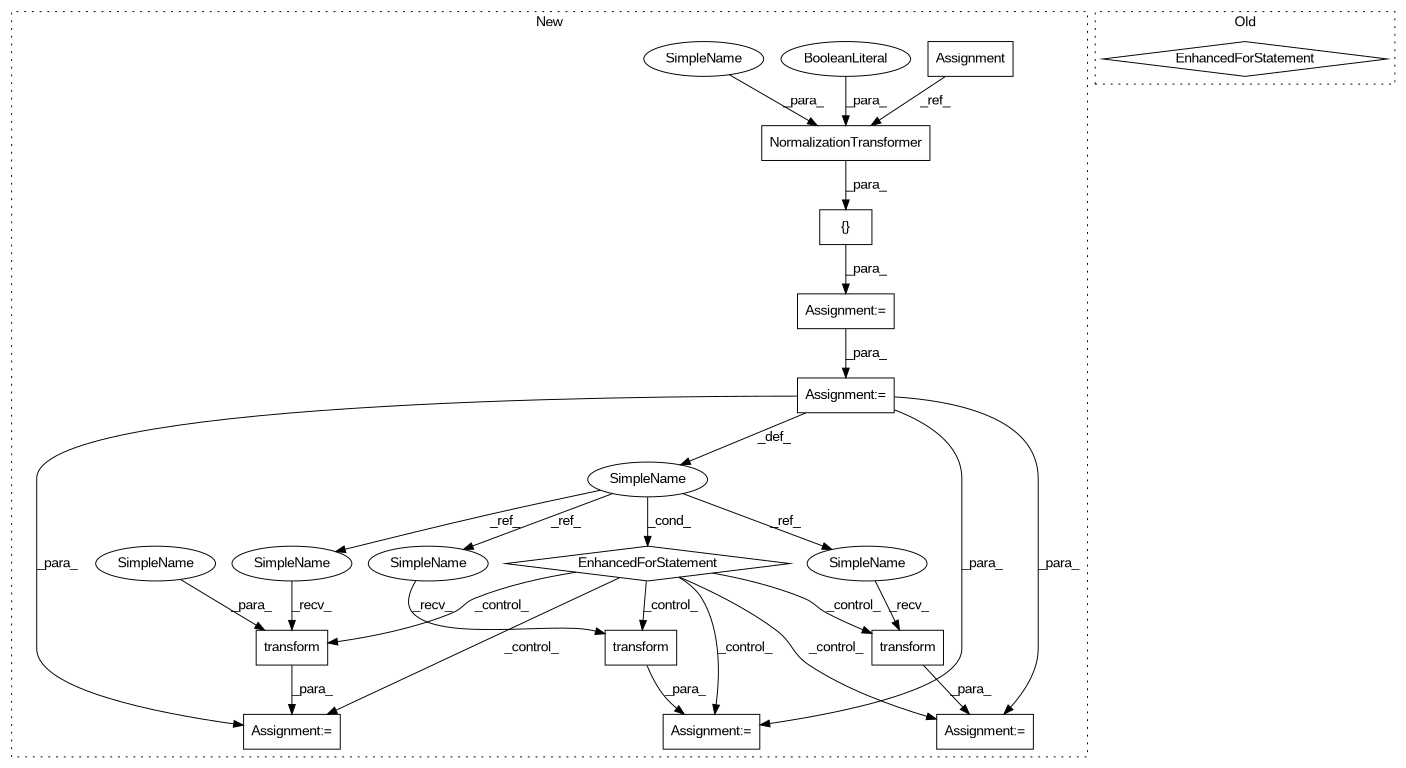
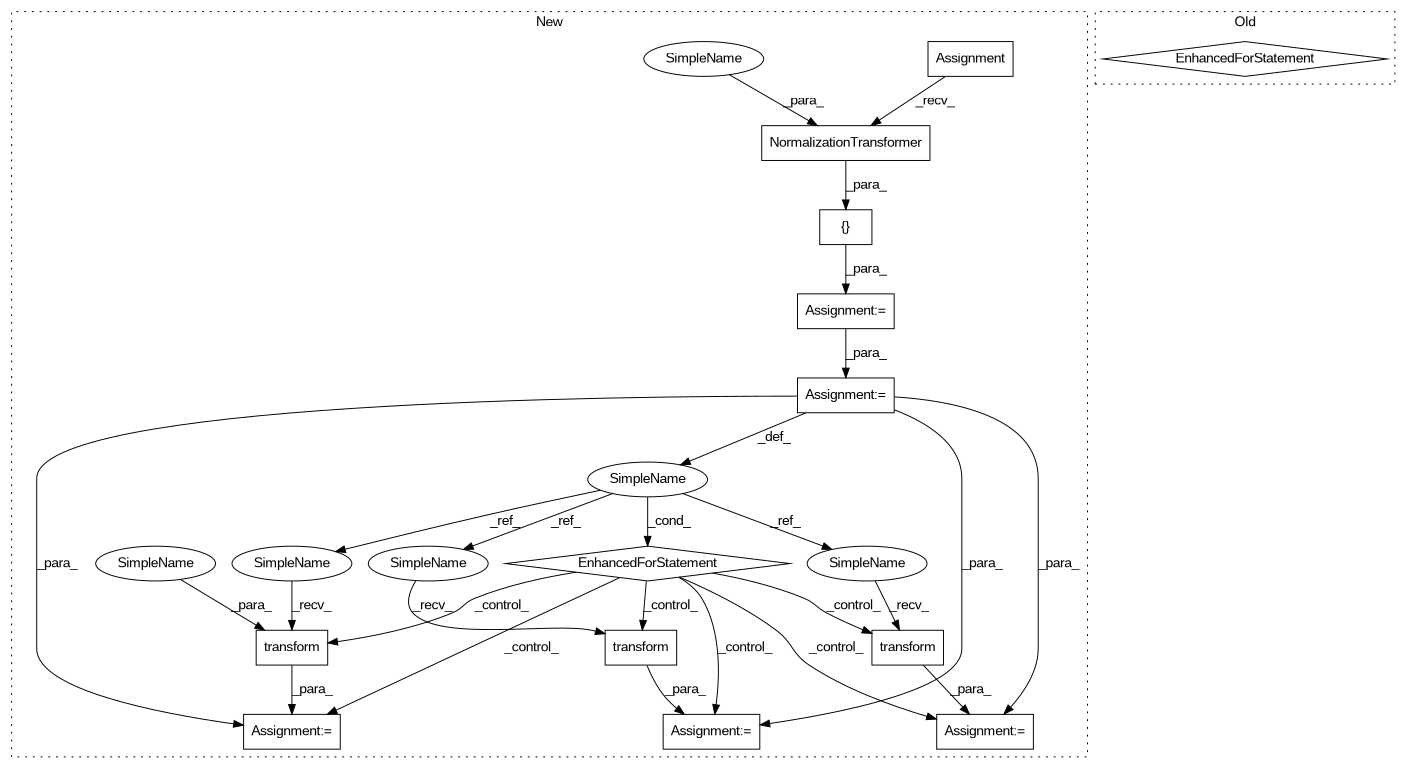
(846, 59) -> none
(935, 101) -> (935, 101)
